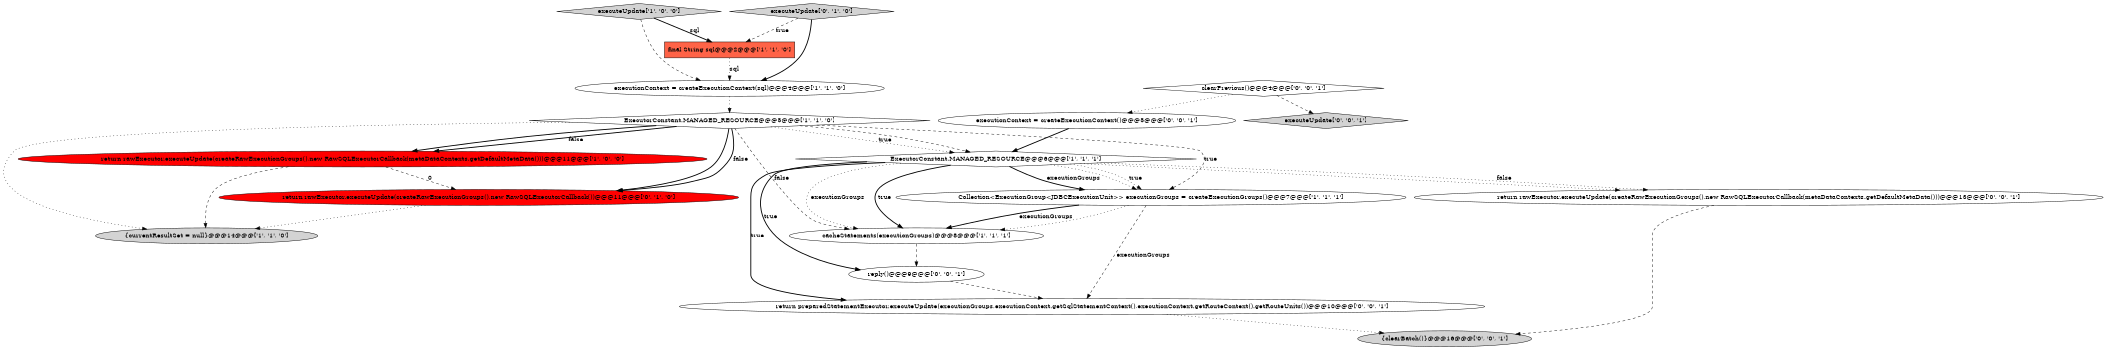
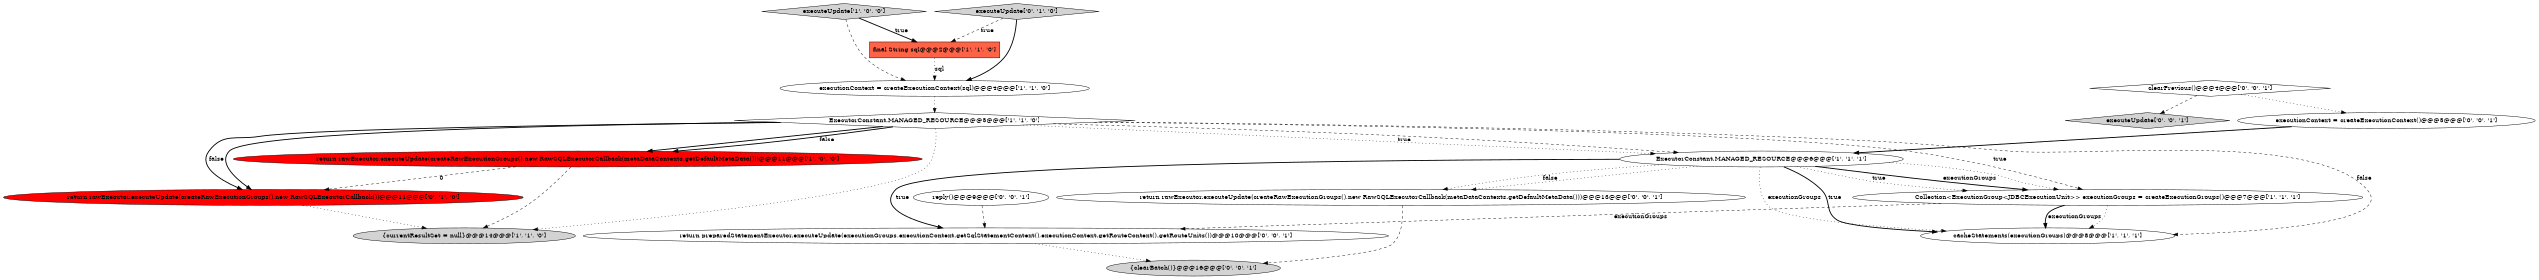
(695, 31) -> (902, 31)
(996, 159) -> (1761, 159)
(761, 202) -> none
(916, 253) -> none
